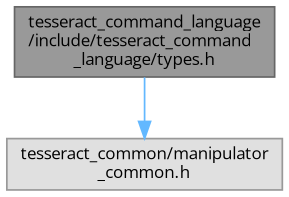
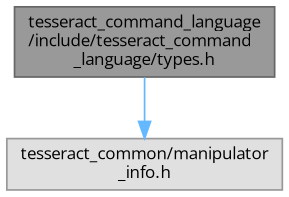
(145, 164) -> (145, 164)
